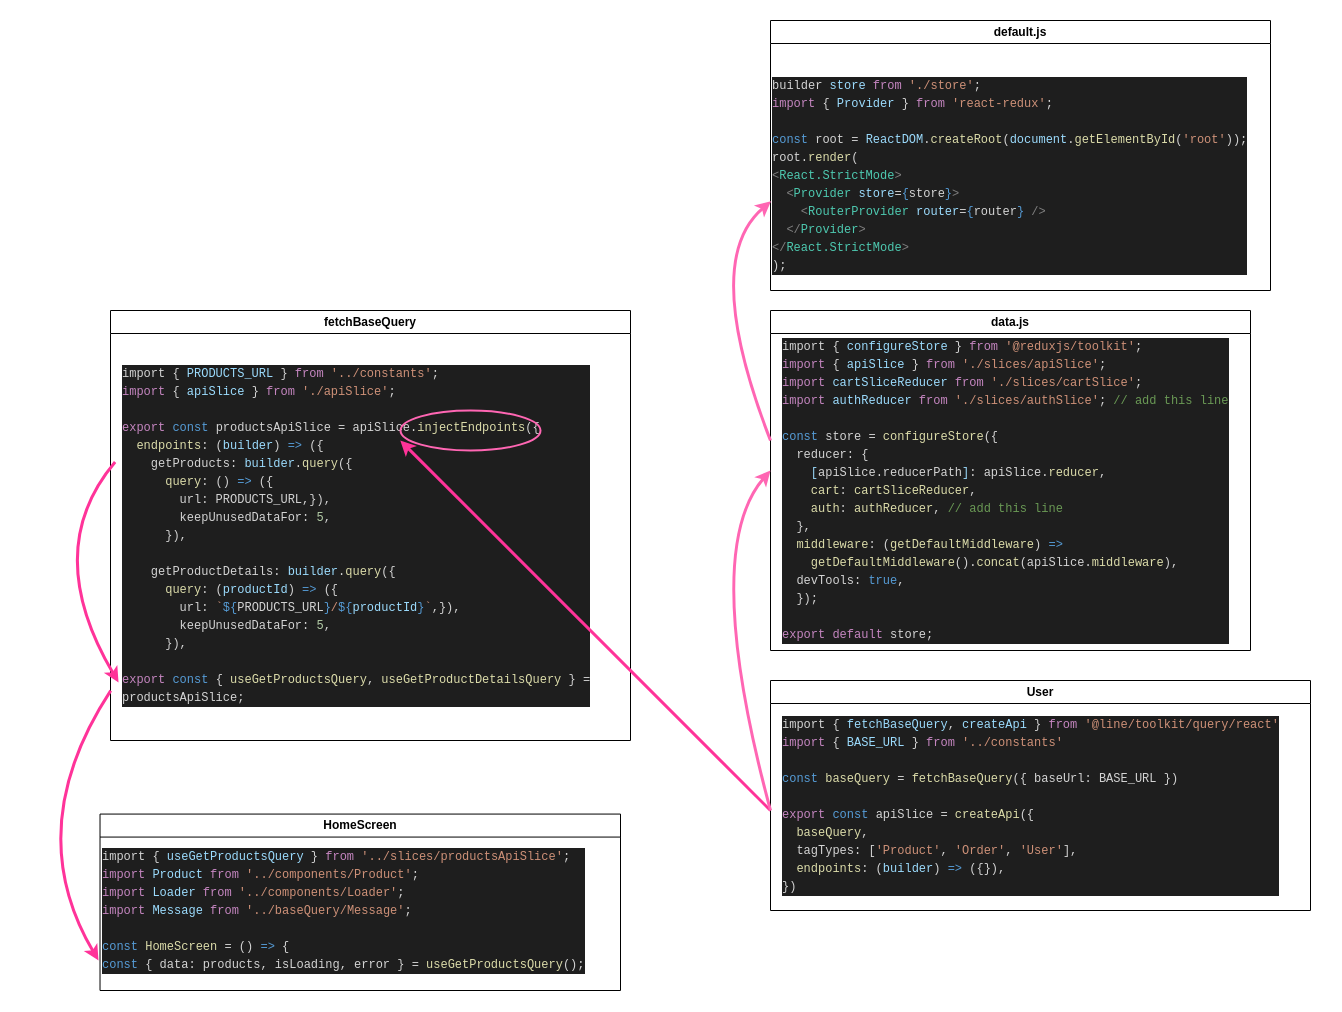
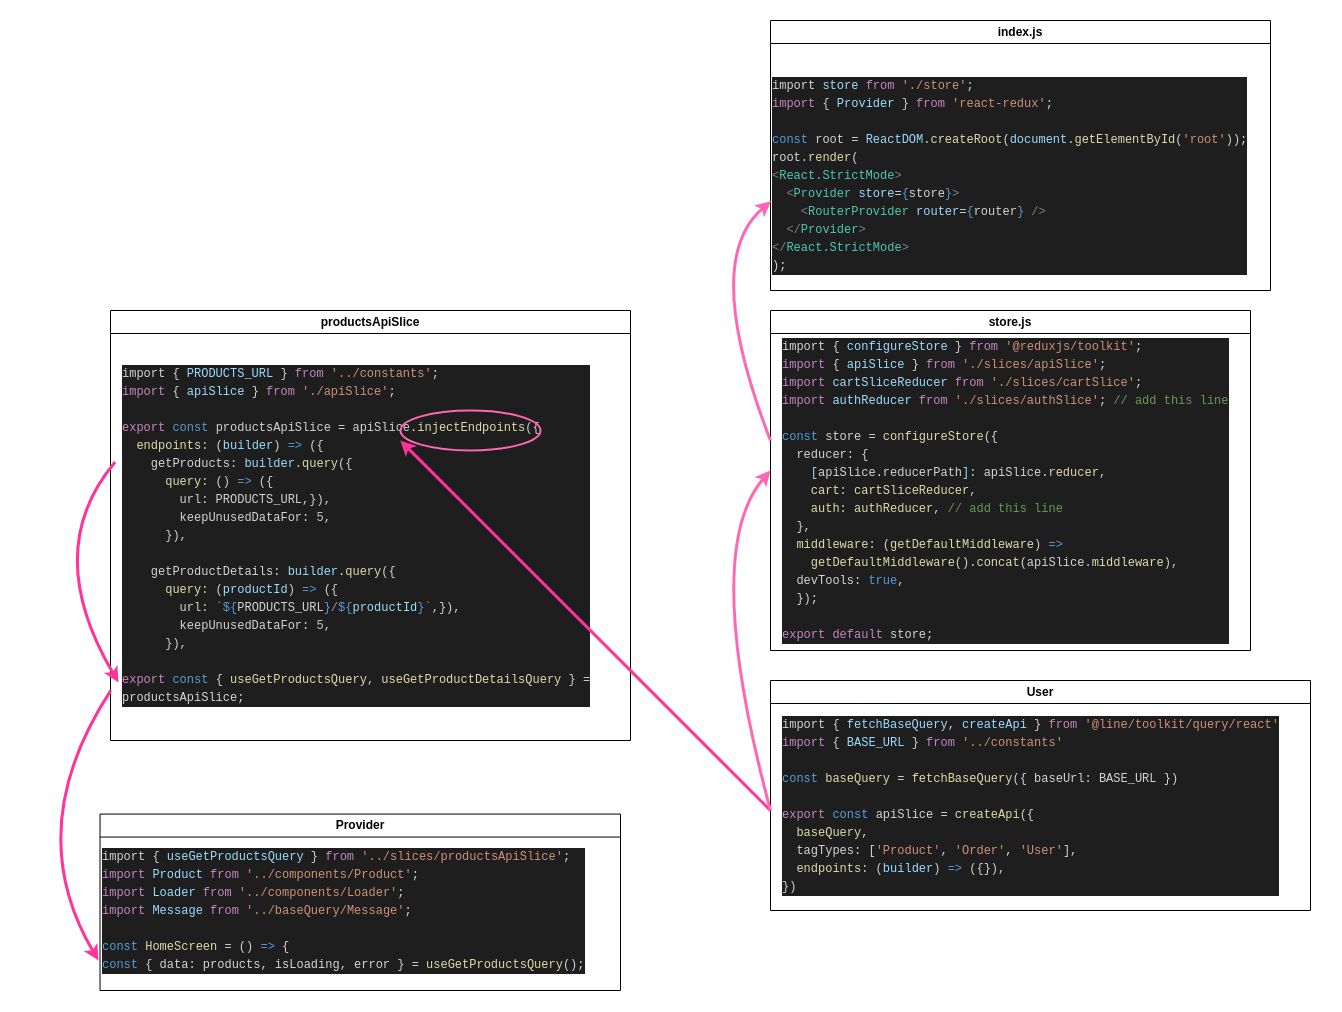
(1021, 33) -> (1021, 33)
(980, 176) -> (980, 176)
(371, 323) -> (371, 323)
(1011, 323) -> (1011, 323)
(361, 826) -> (361, 826)
